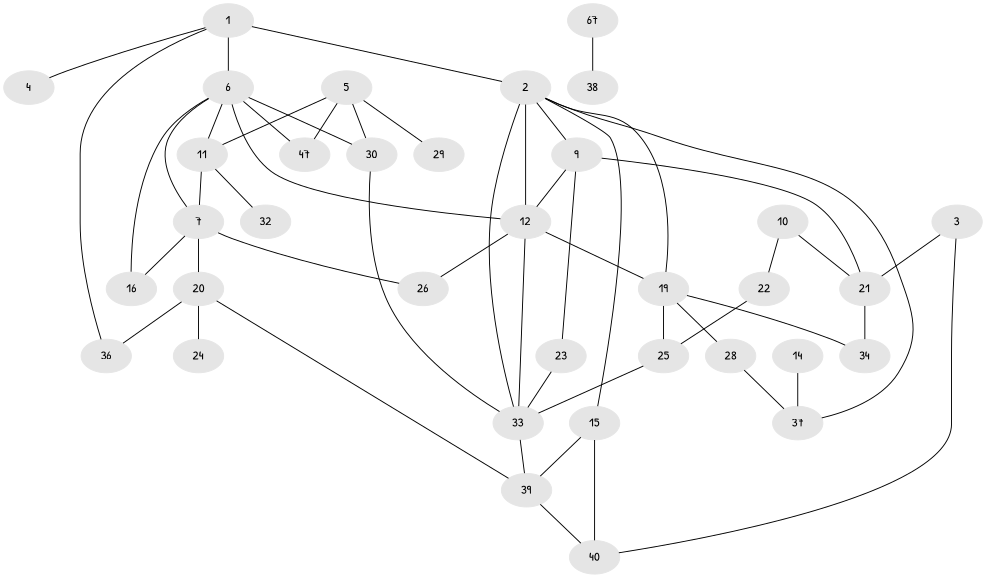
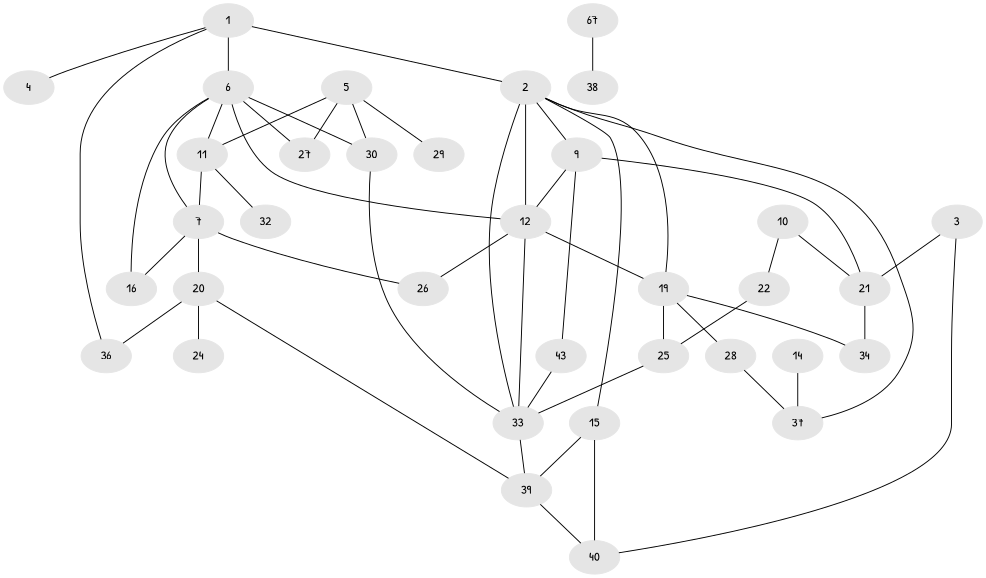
(305, 155) -> (305, 155)
(561, 356) -> (561, 356)
